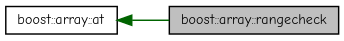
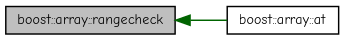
(151, 20) -> (209, 20)
